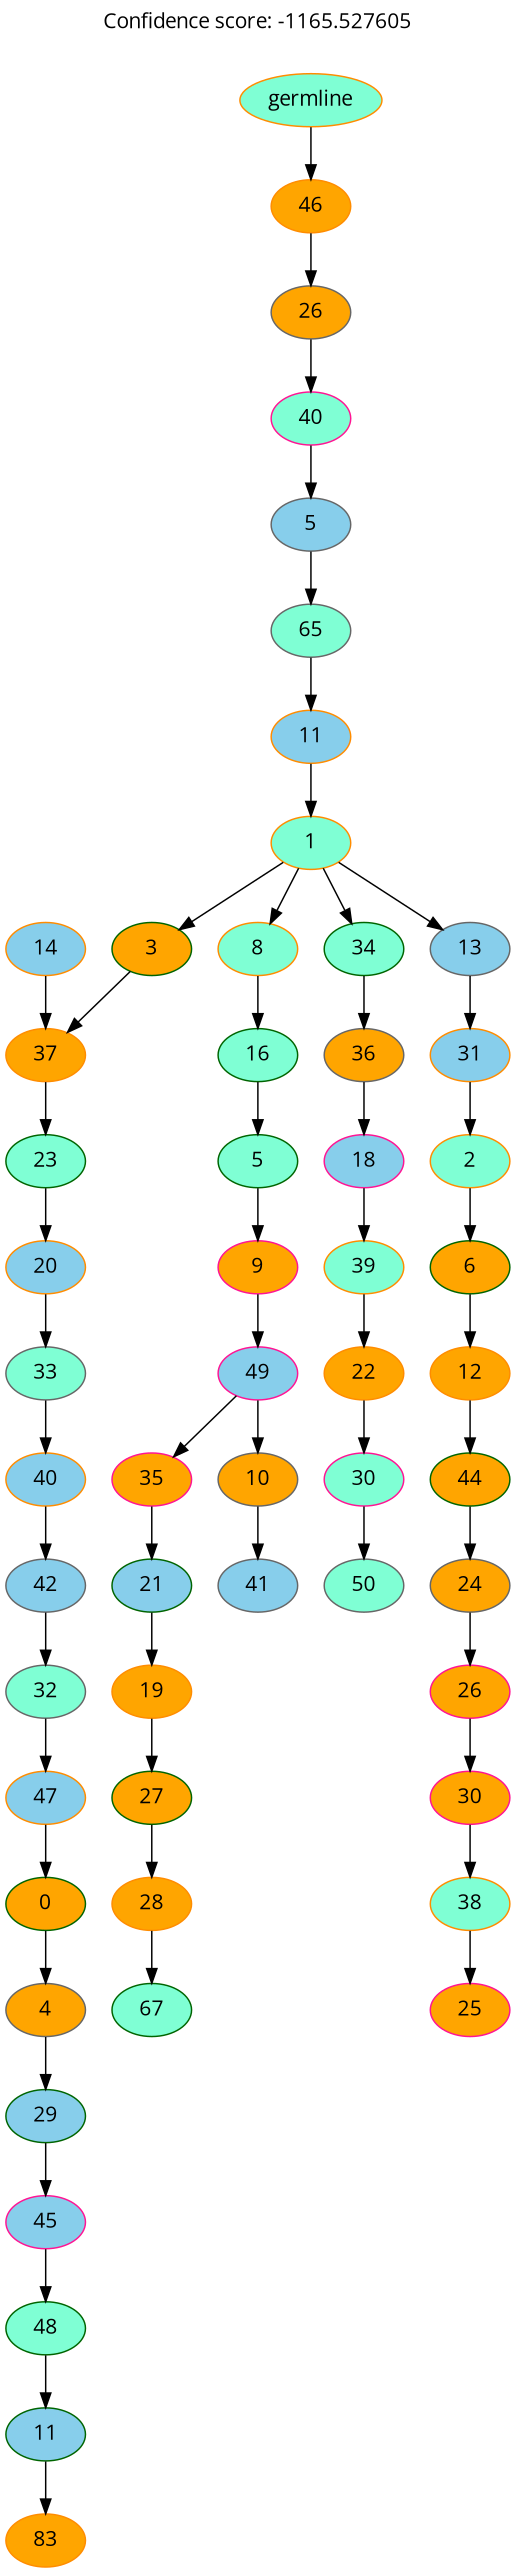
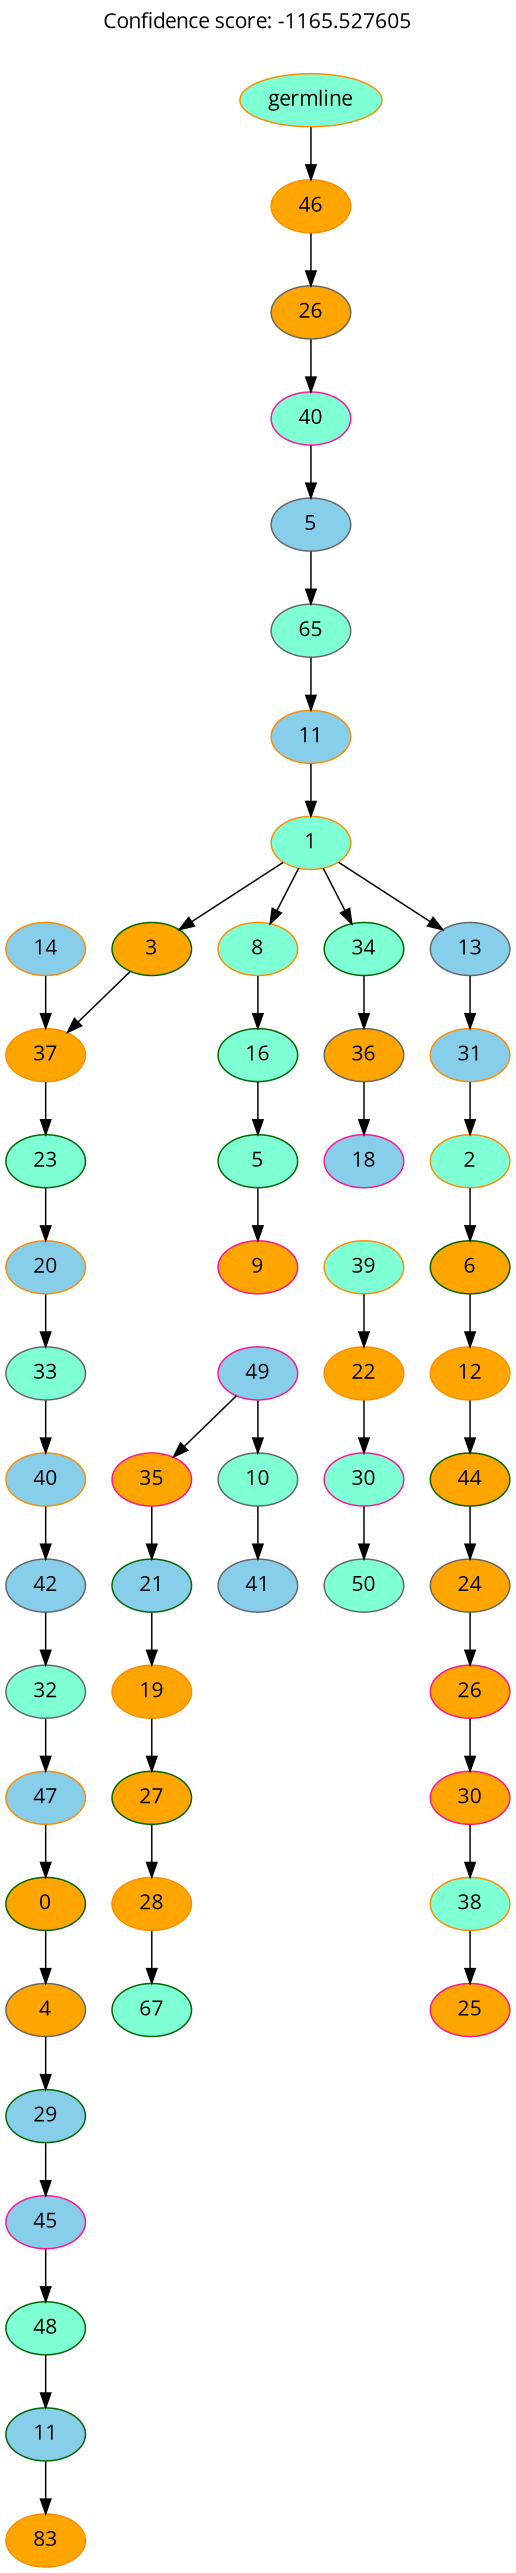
(364, 1207) -> none
(258, 1313) -> none
(258, 1480) -> (258, 1480)
